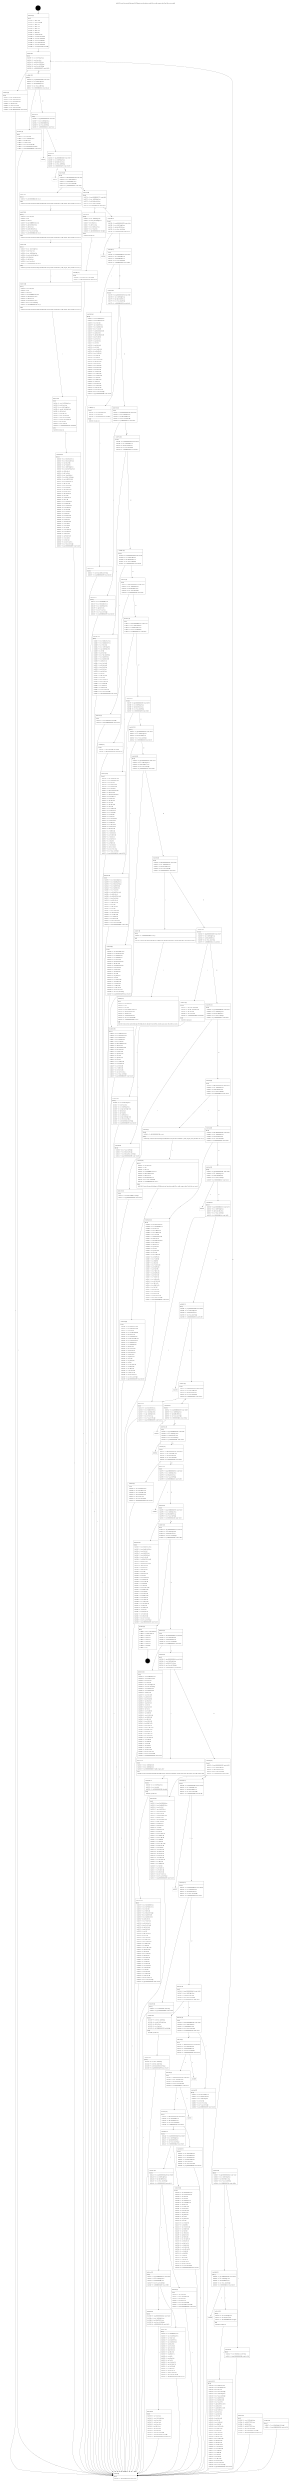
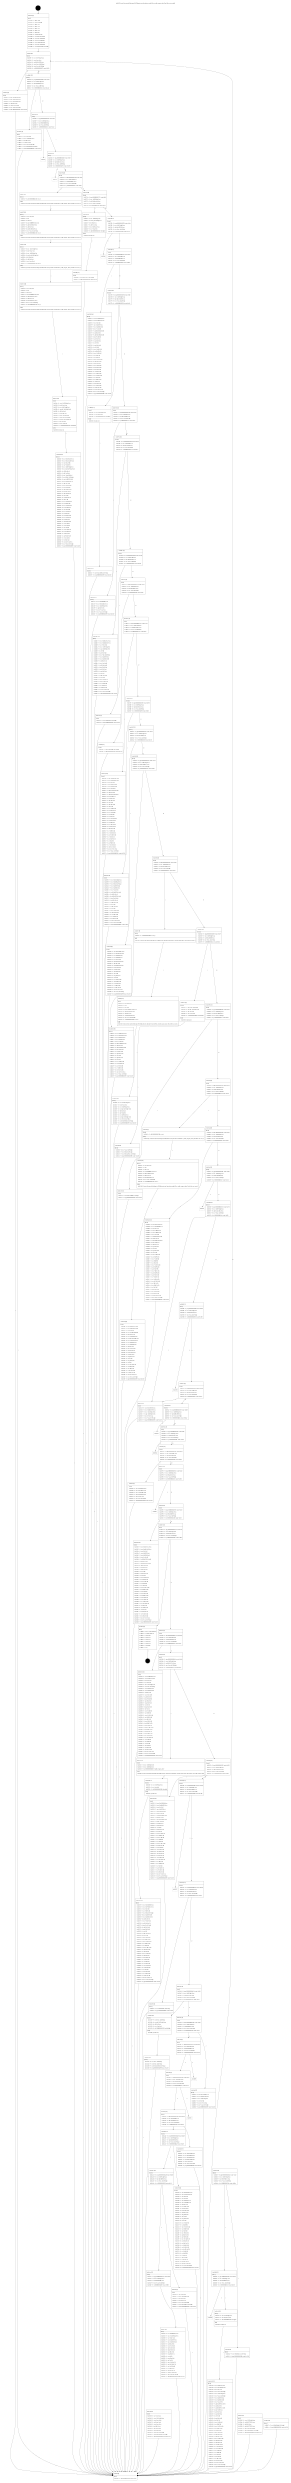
(159, 2318) -> none
